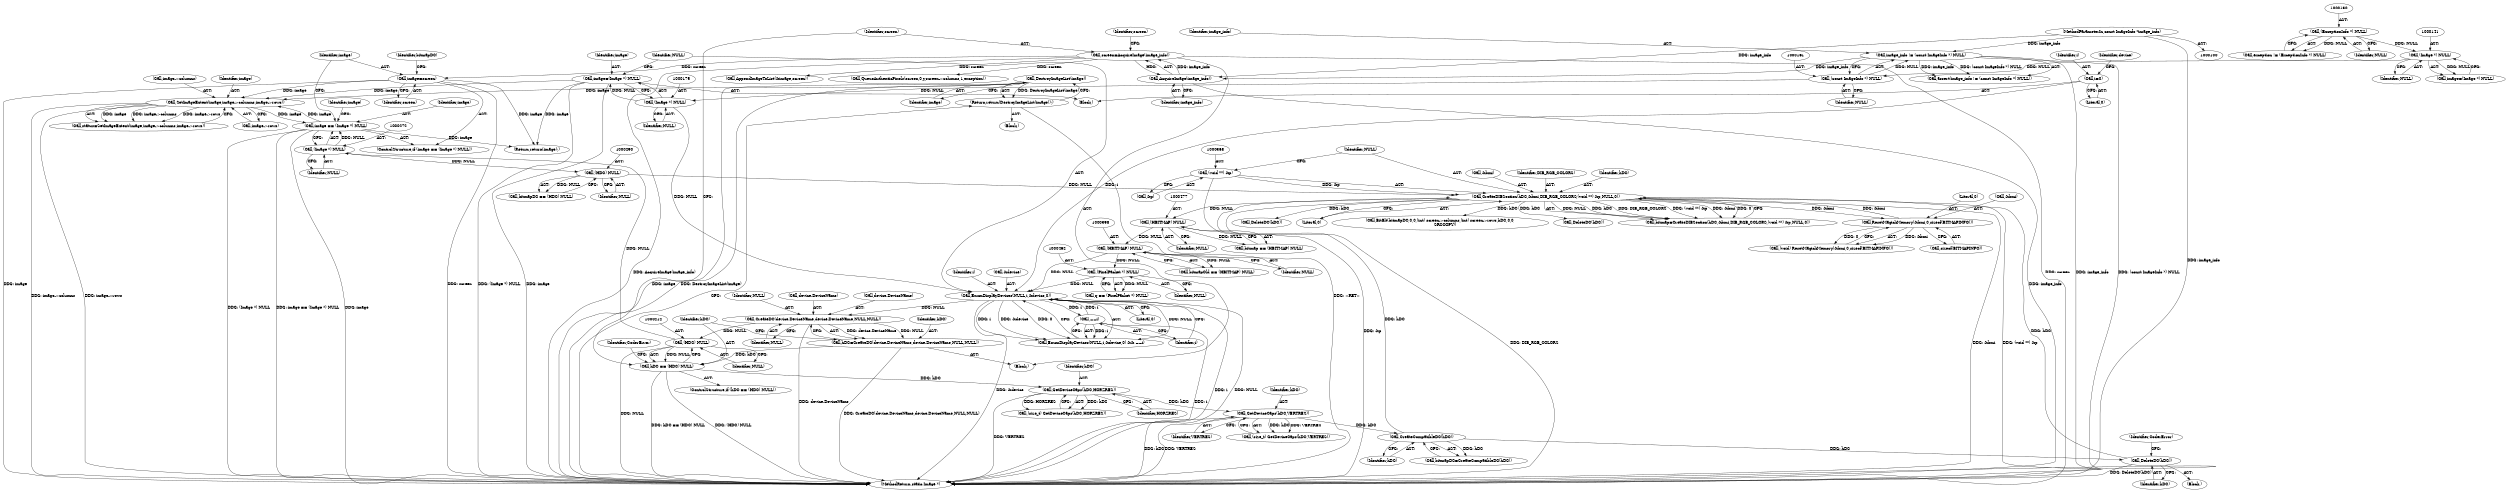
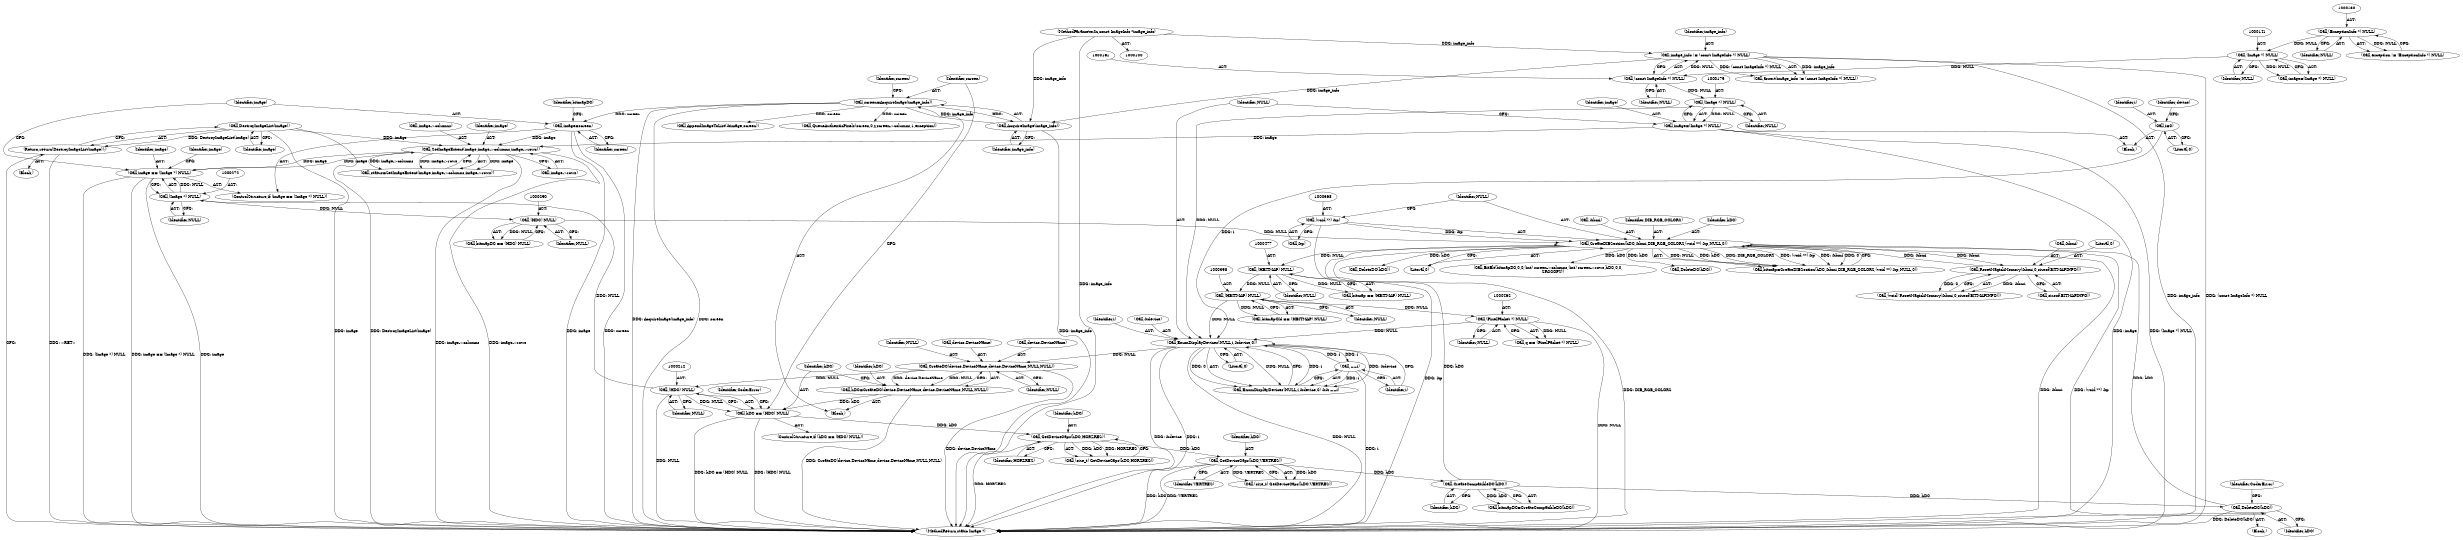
(537, 150) -> none
(1009, 437) -> (990, 484)
none -> (1421, 522)
